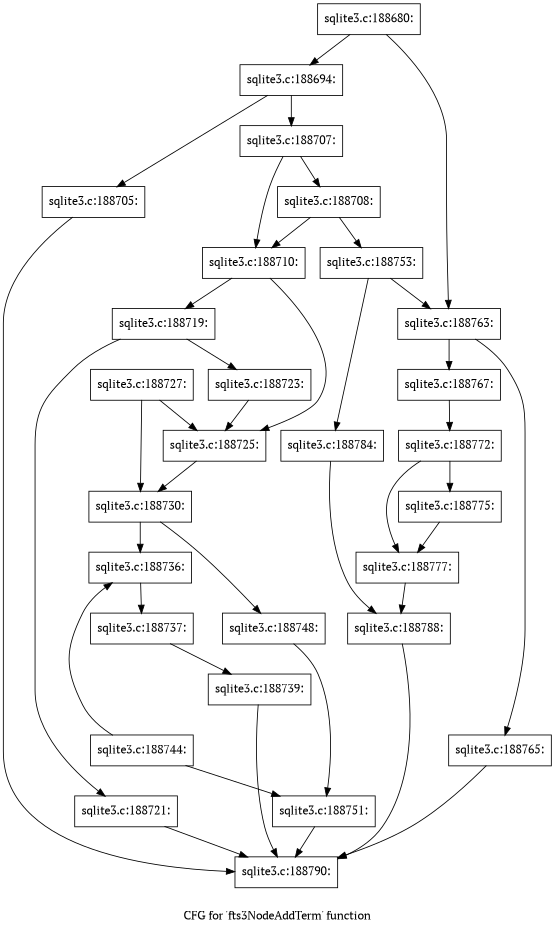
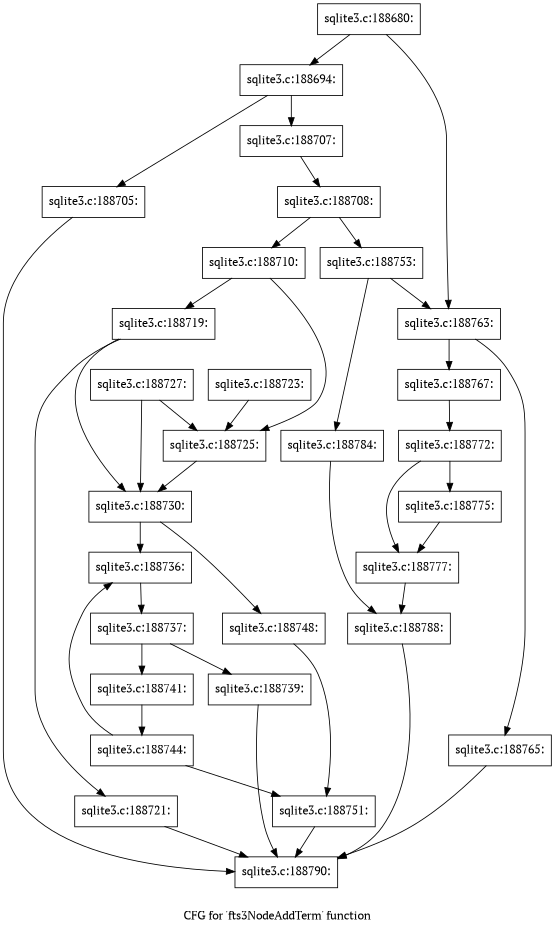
(266, 197) -> none
(208, 352) -> (77, 409)
none -> (142, 689)
